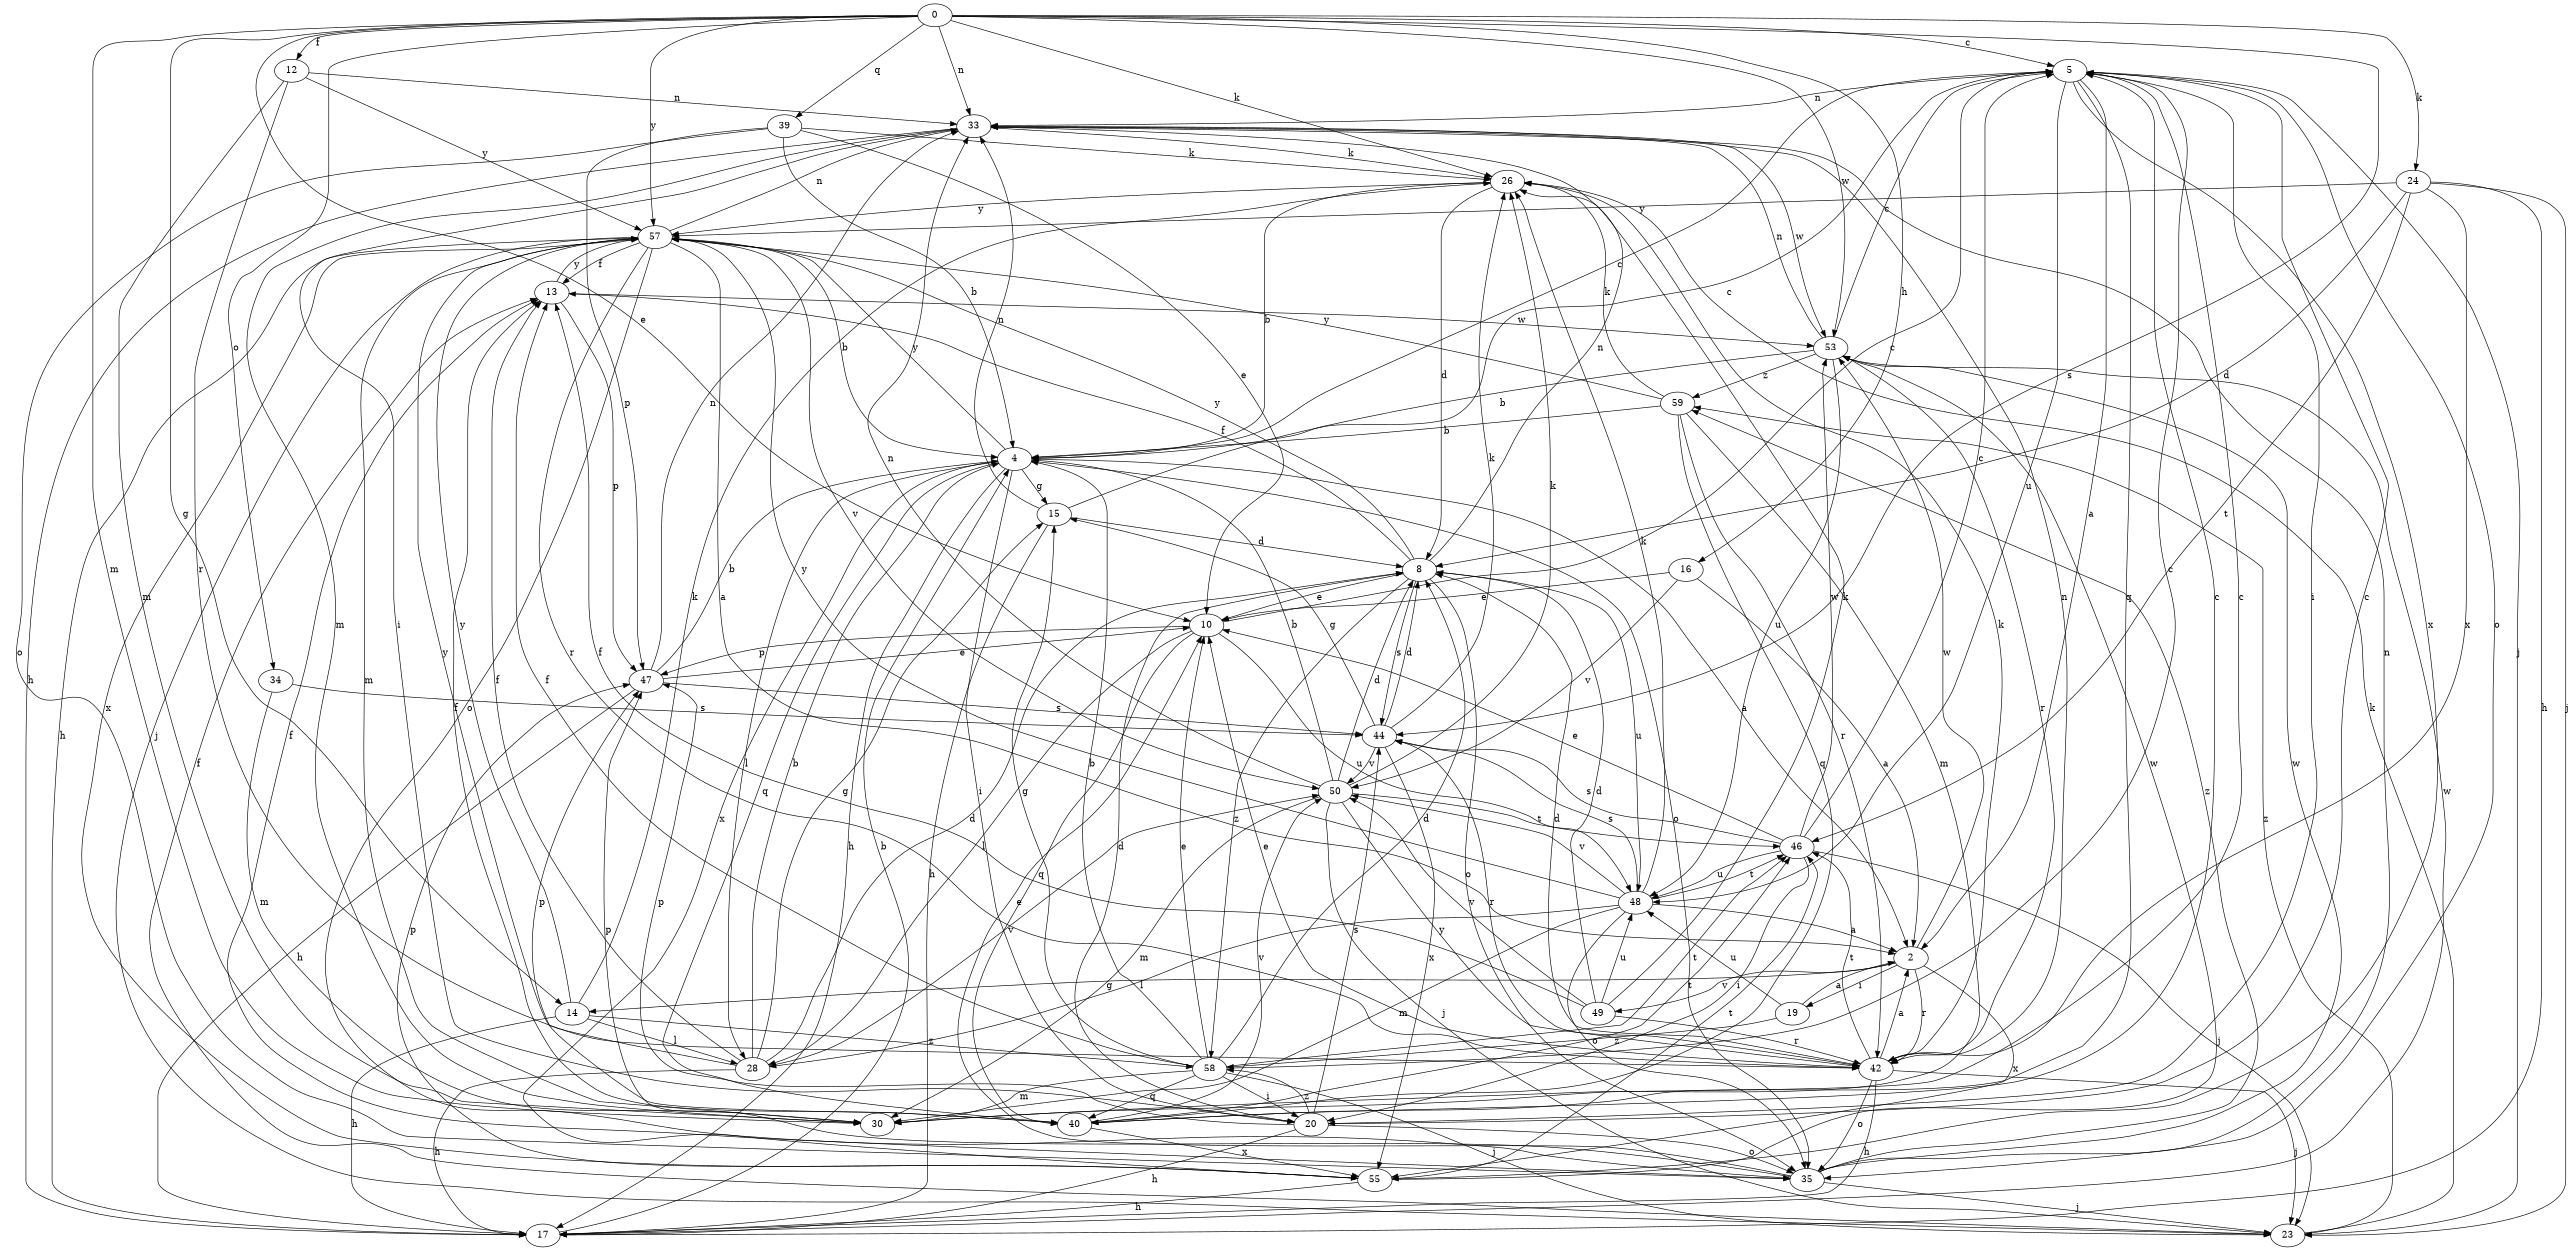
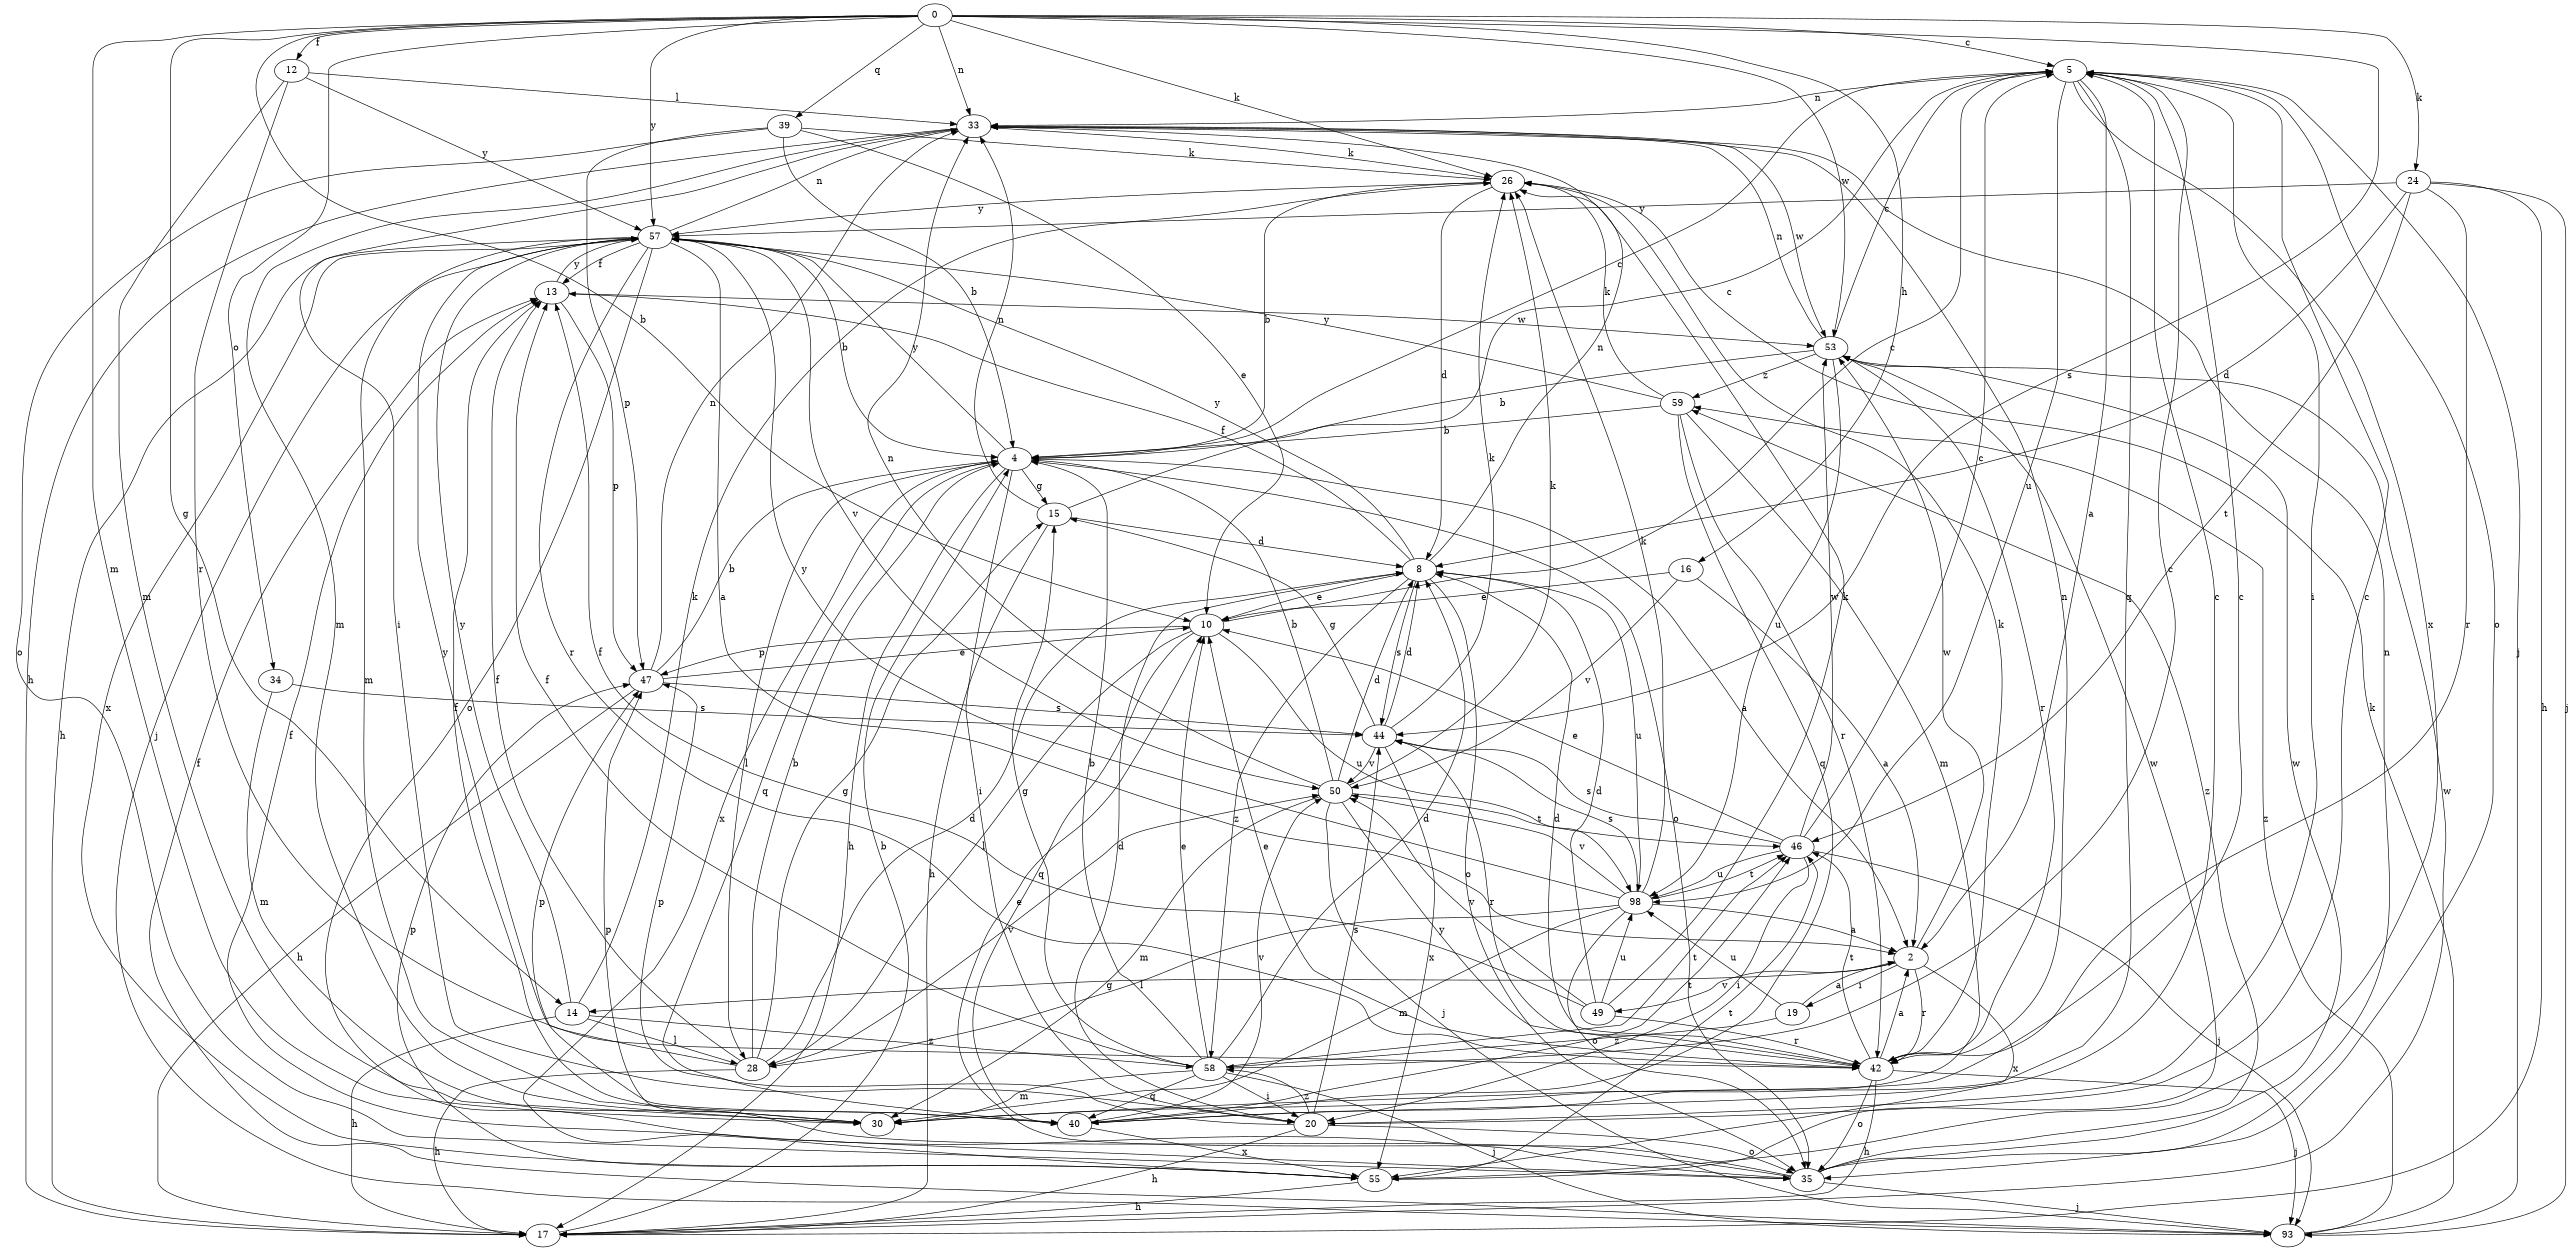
(677, 98) -> (677, 98)
(643, 320) -> (643, 320)
(2468, 625) -> (2468, 625)
(1636, 903) -> (1636, 903)
(2288, 1235) -> (2288, 1235)
